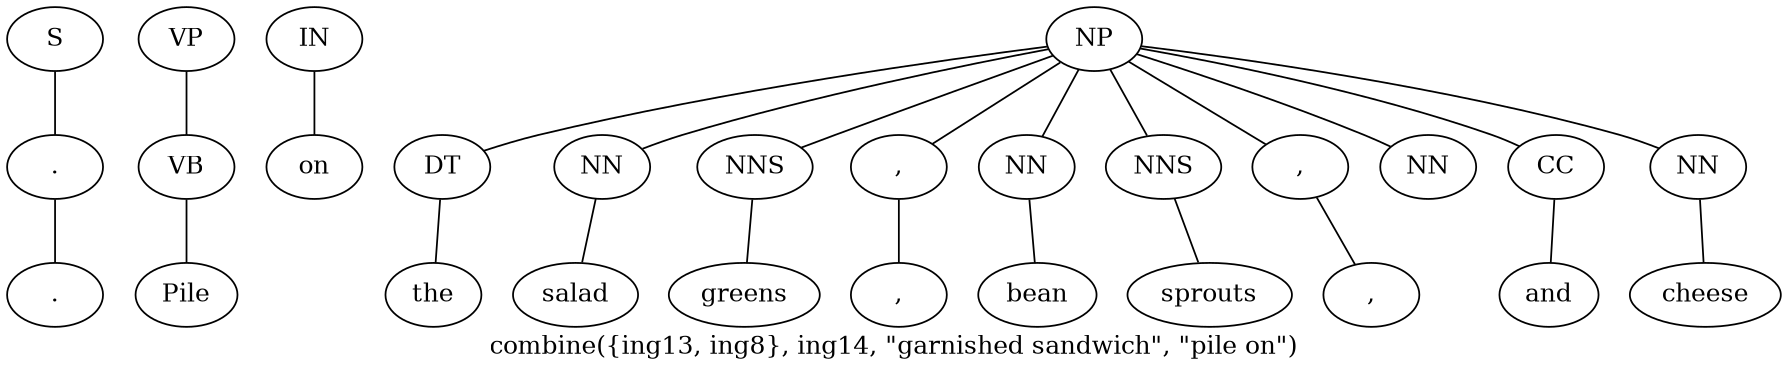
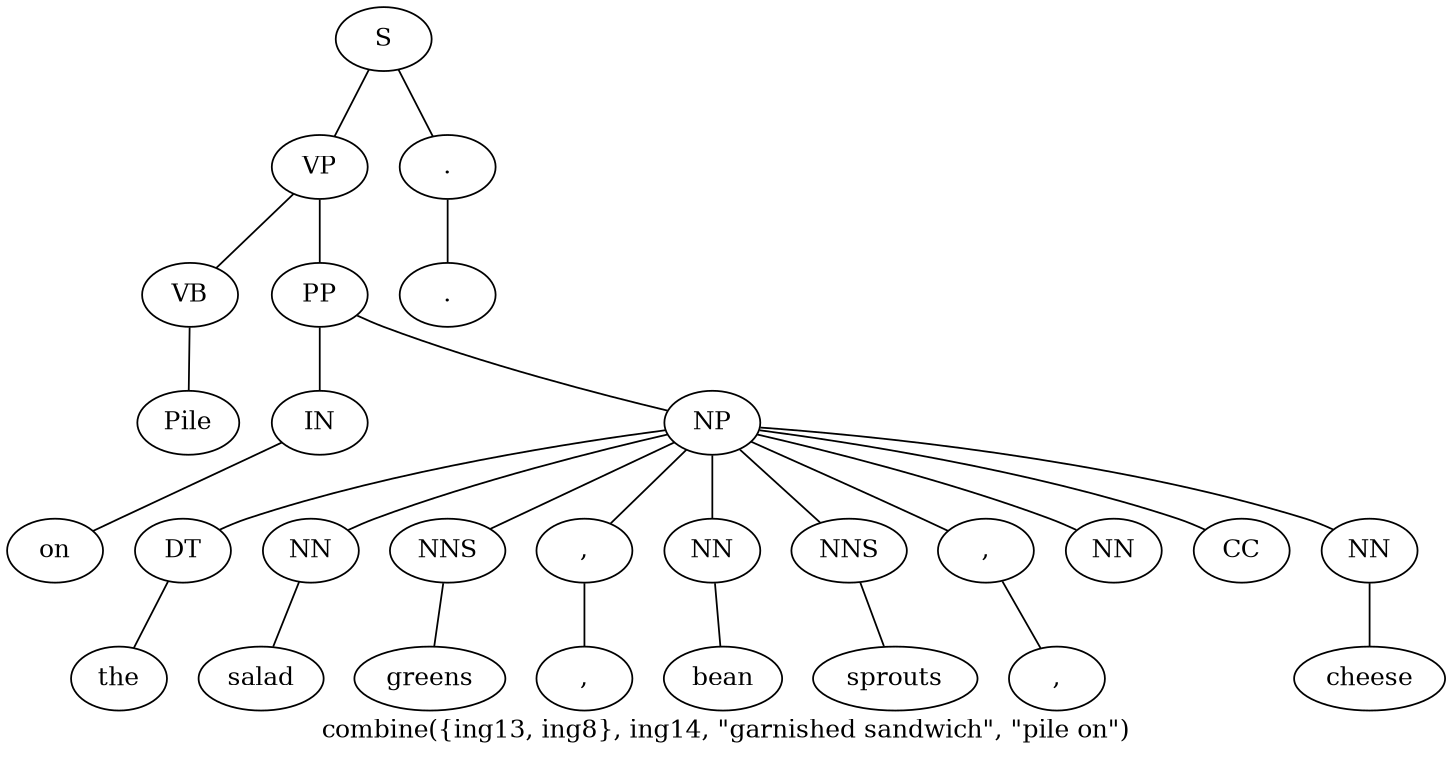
none -> (352, 103)
none -> (320, 295)
(1549, 295) -> none
